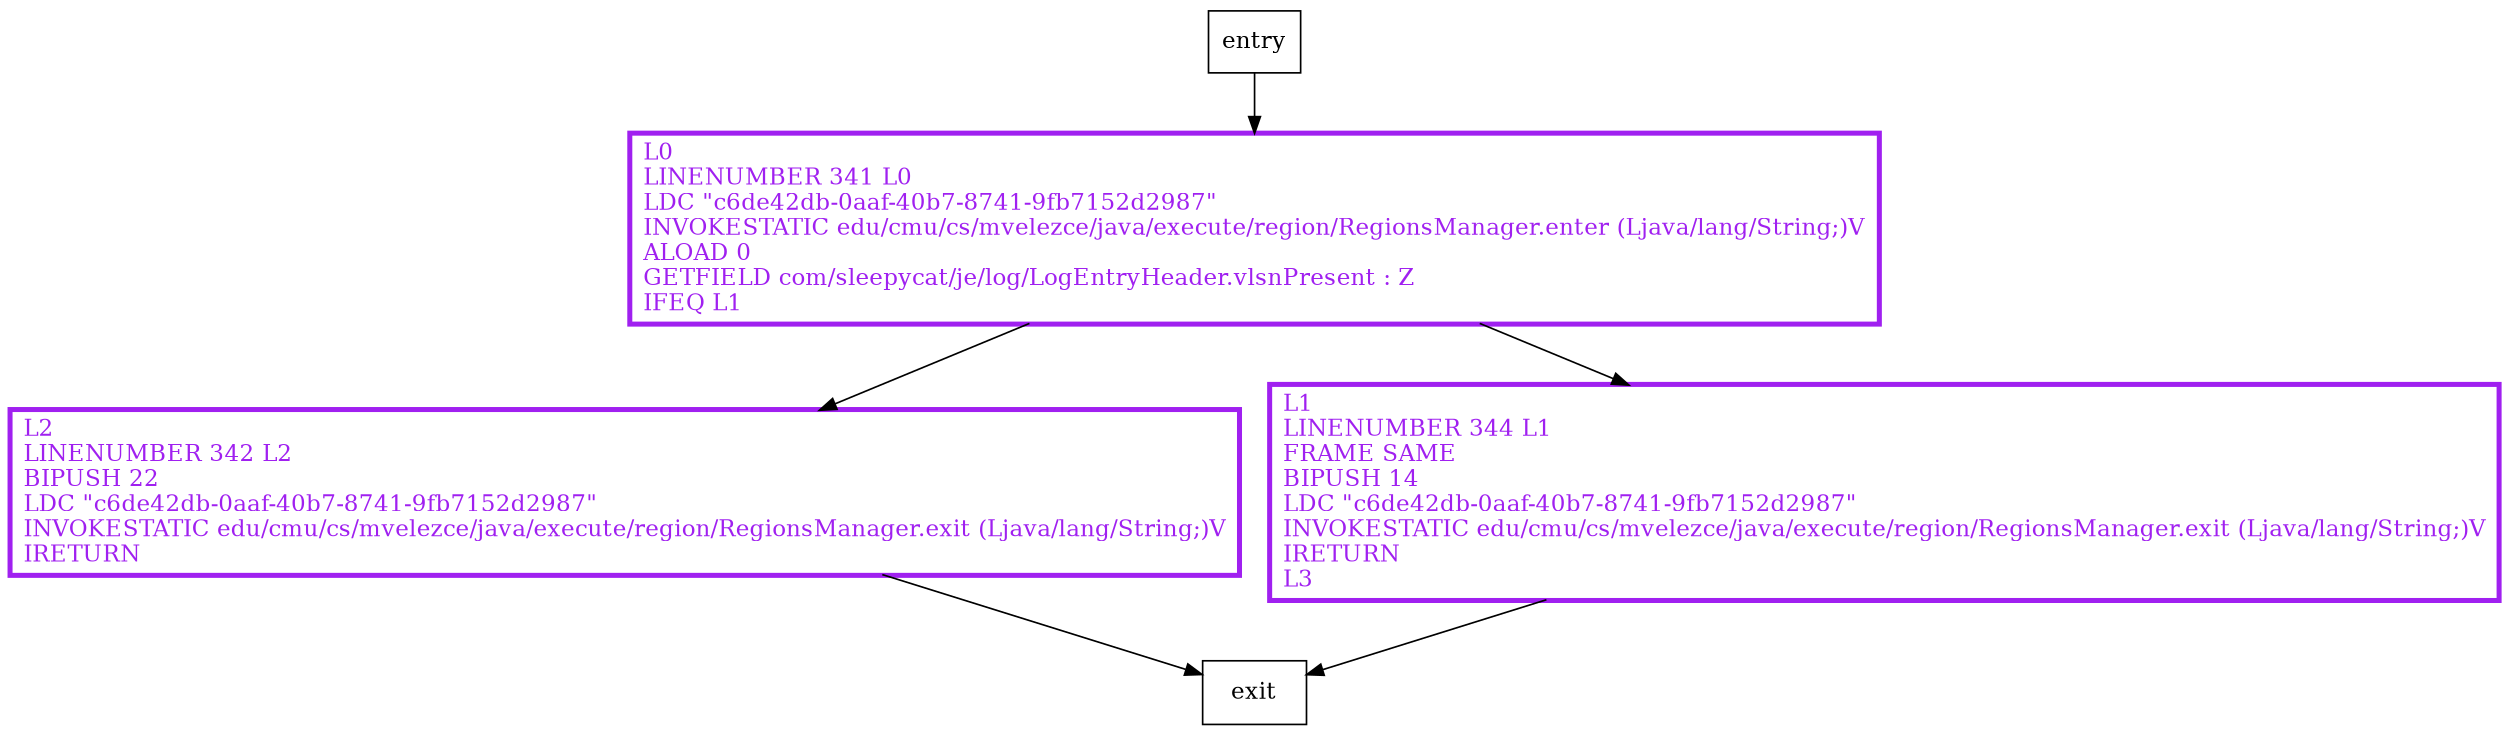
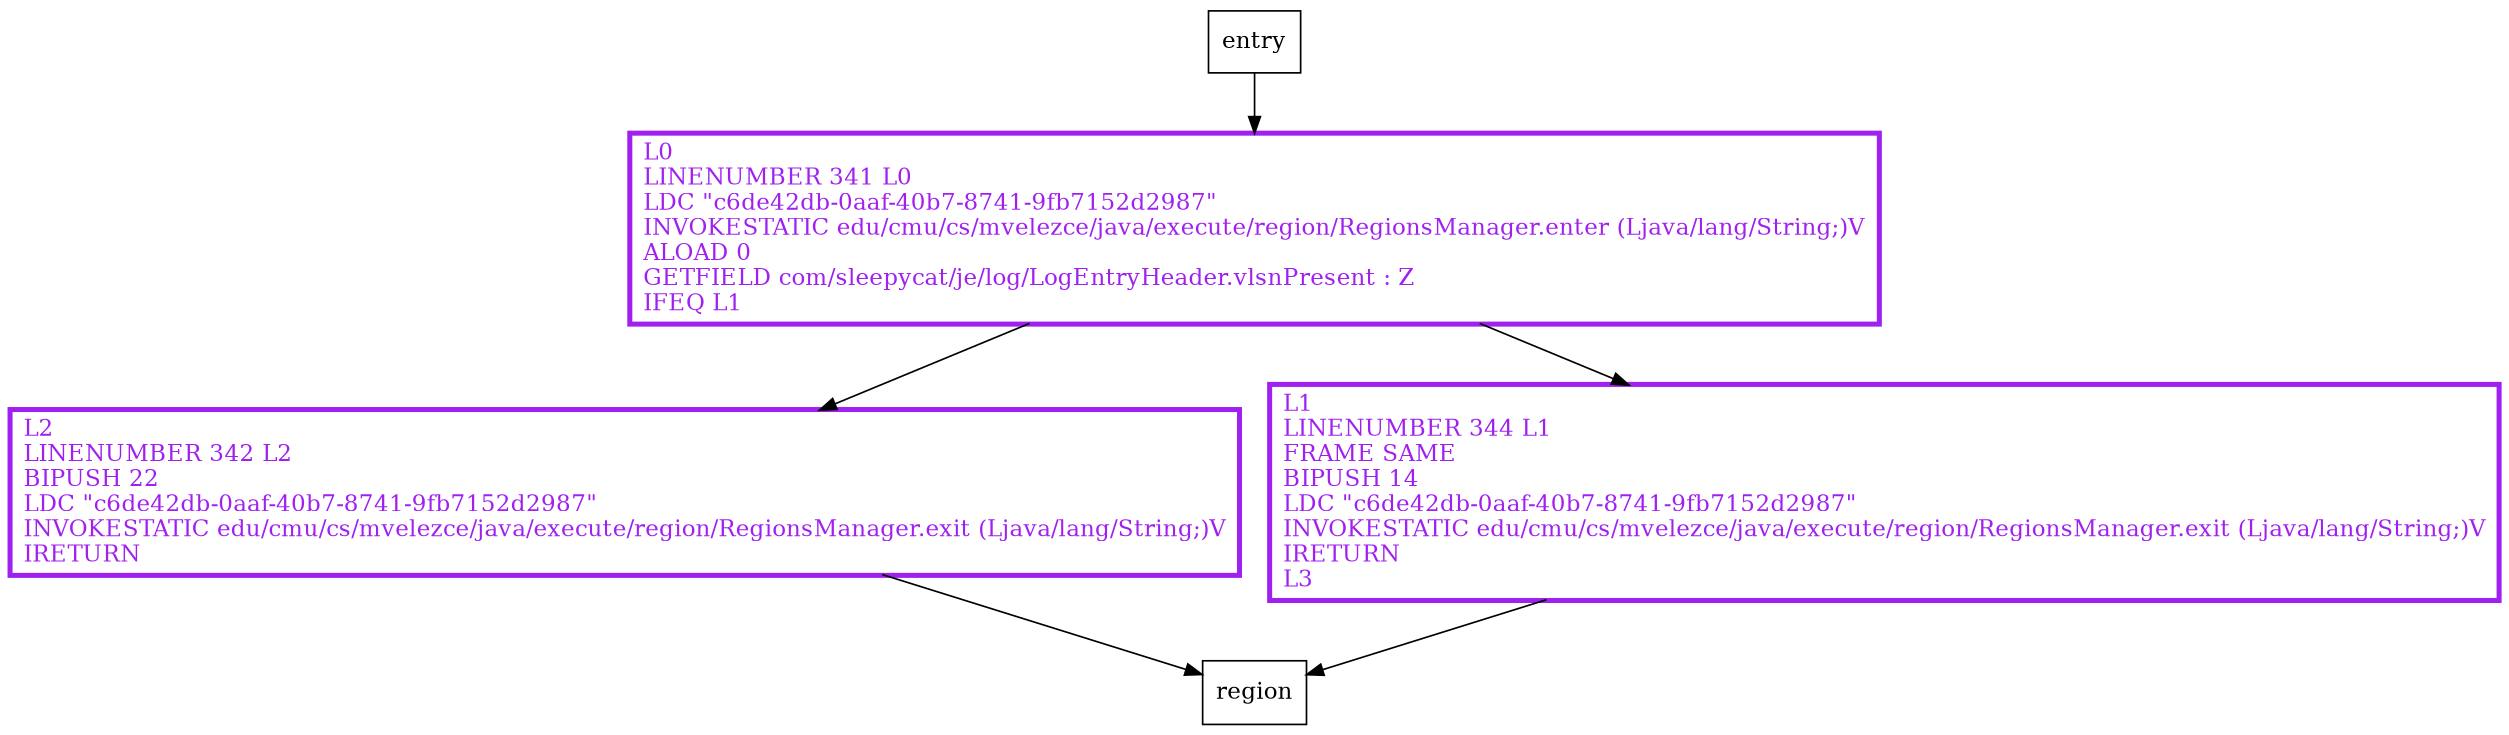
(1255, 693) -> (1255, 693)
